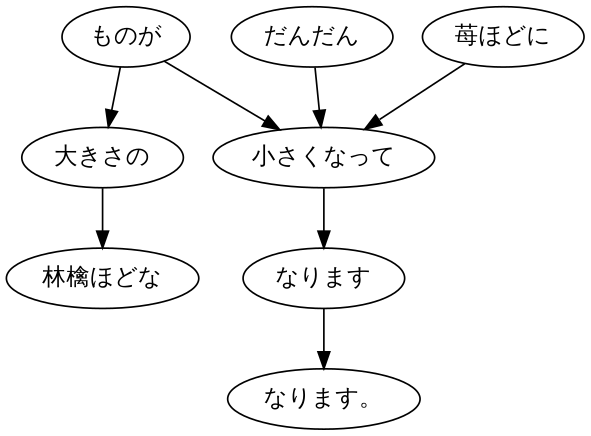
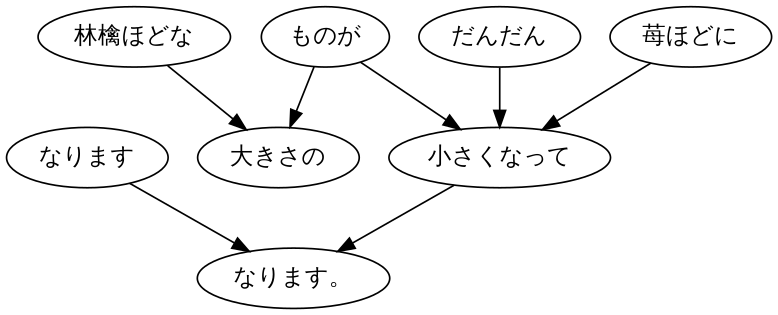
(103, 210) -> (200, 92)
(324, 210) -> (403, 214)
